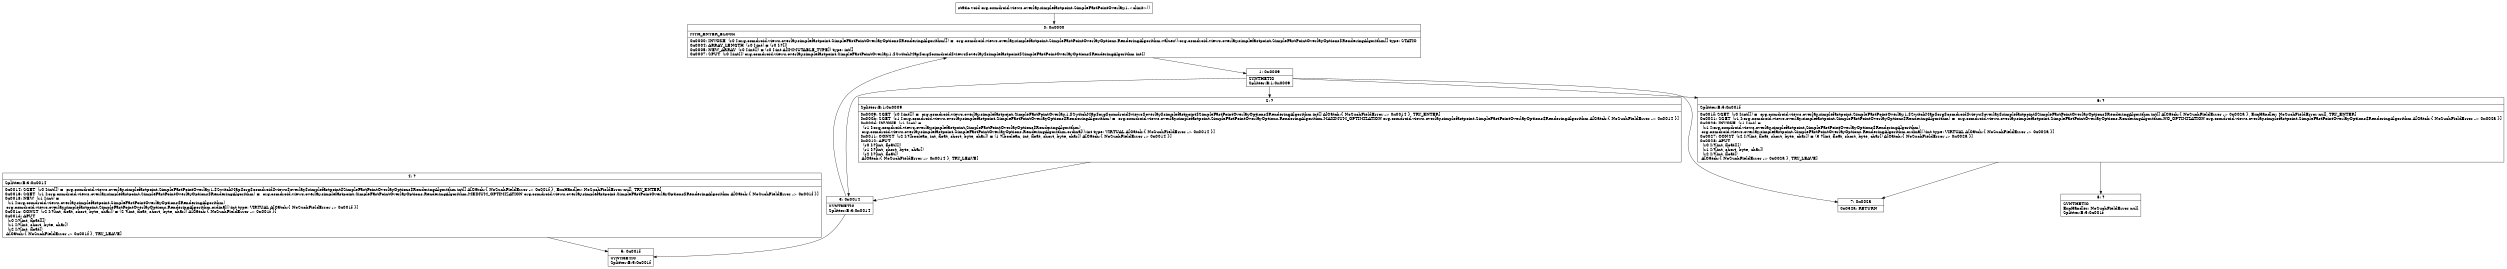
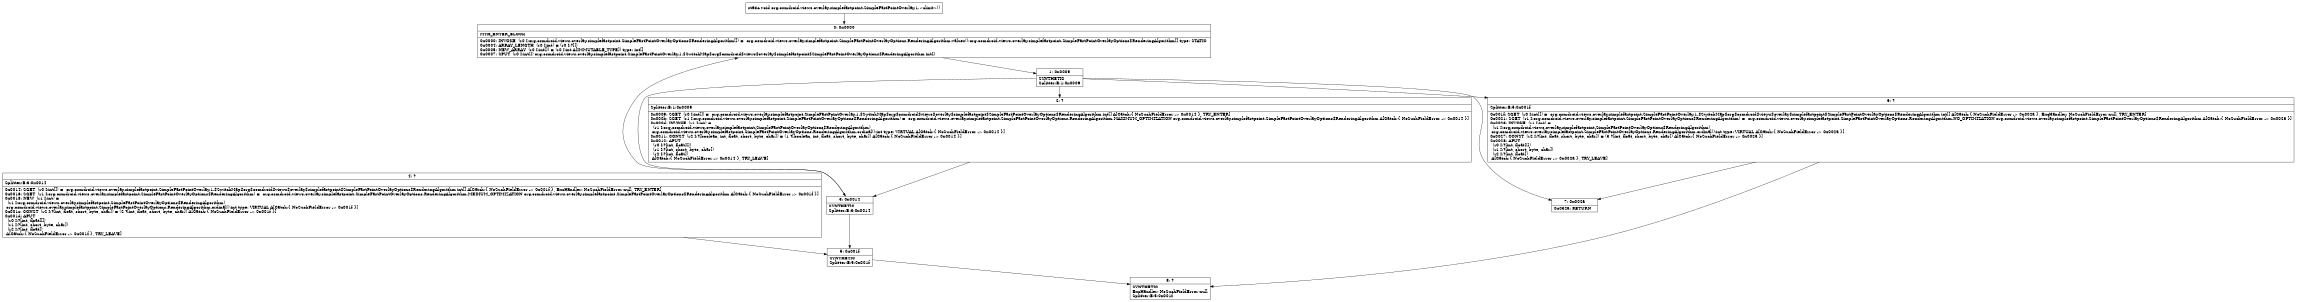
(1717, 141) -> (1507, 141)
none -> (1000, 272)
